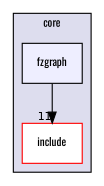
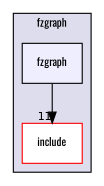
(52, 24) -> (52, 24)
